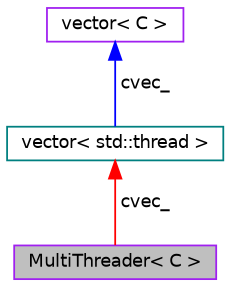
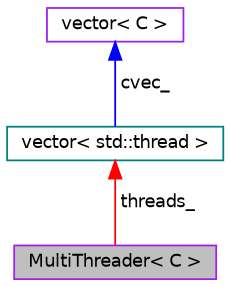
(143, 203) -> (156, 203)
